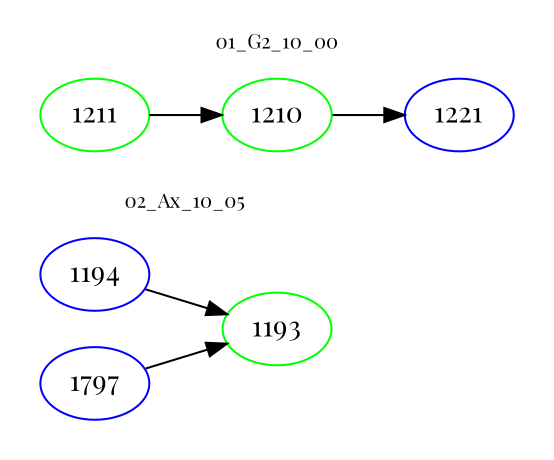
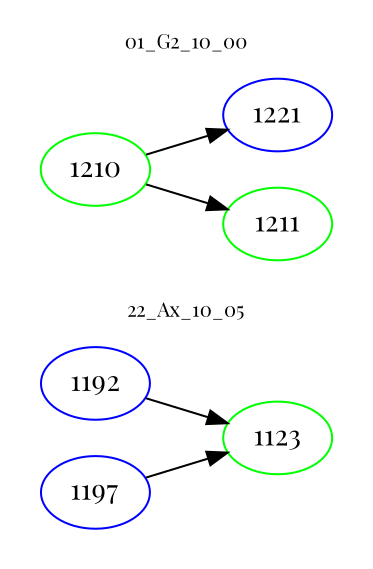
(175, 115) -> (177, 194)
(186, 203) -> (187, 312)
(95, 274) -> (95, 383)
(277, 329) -> (278, 438)
(95, 383) -> (95, 492)
